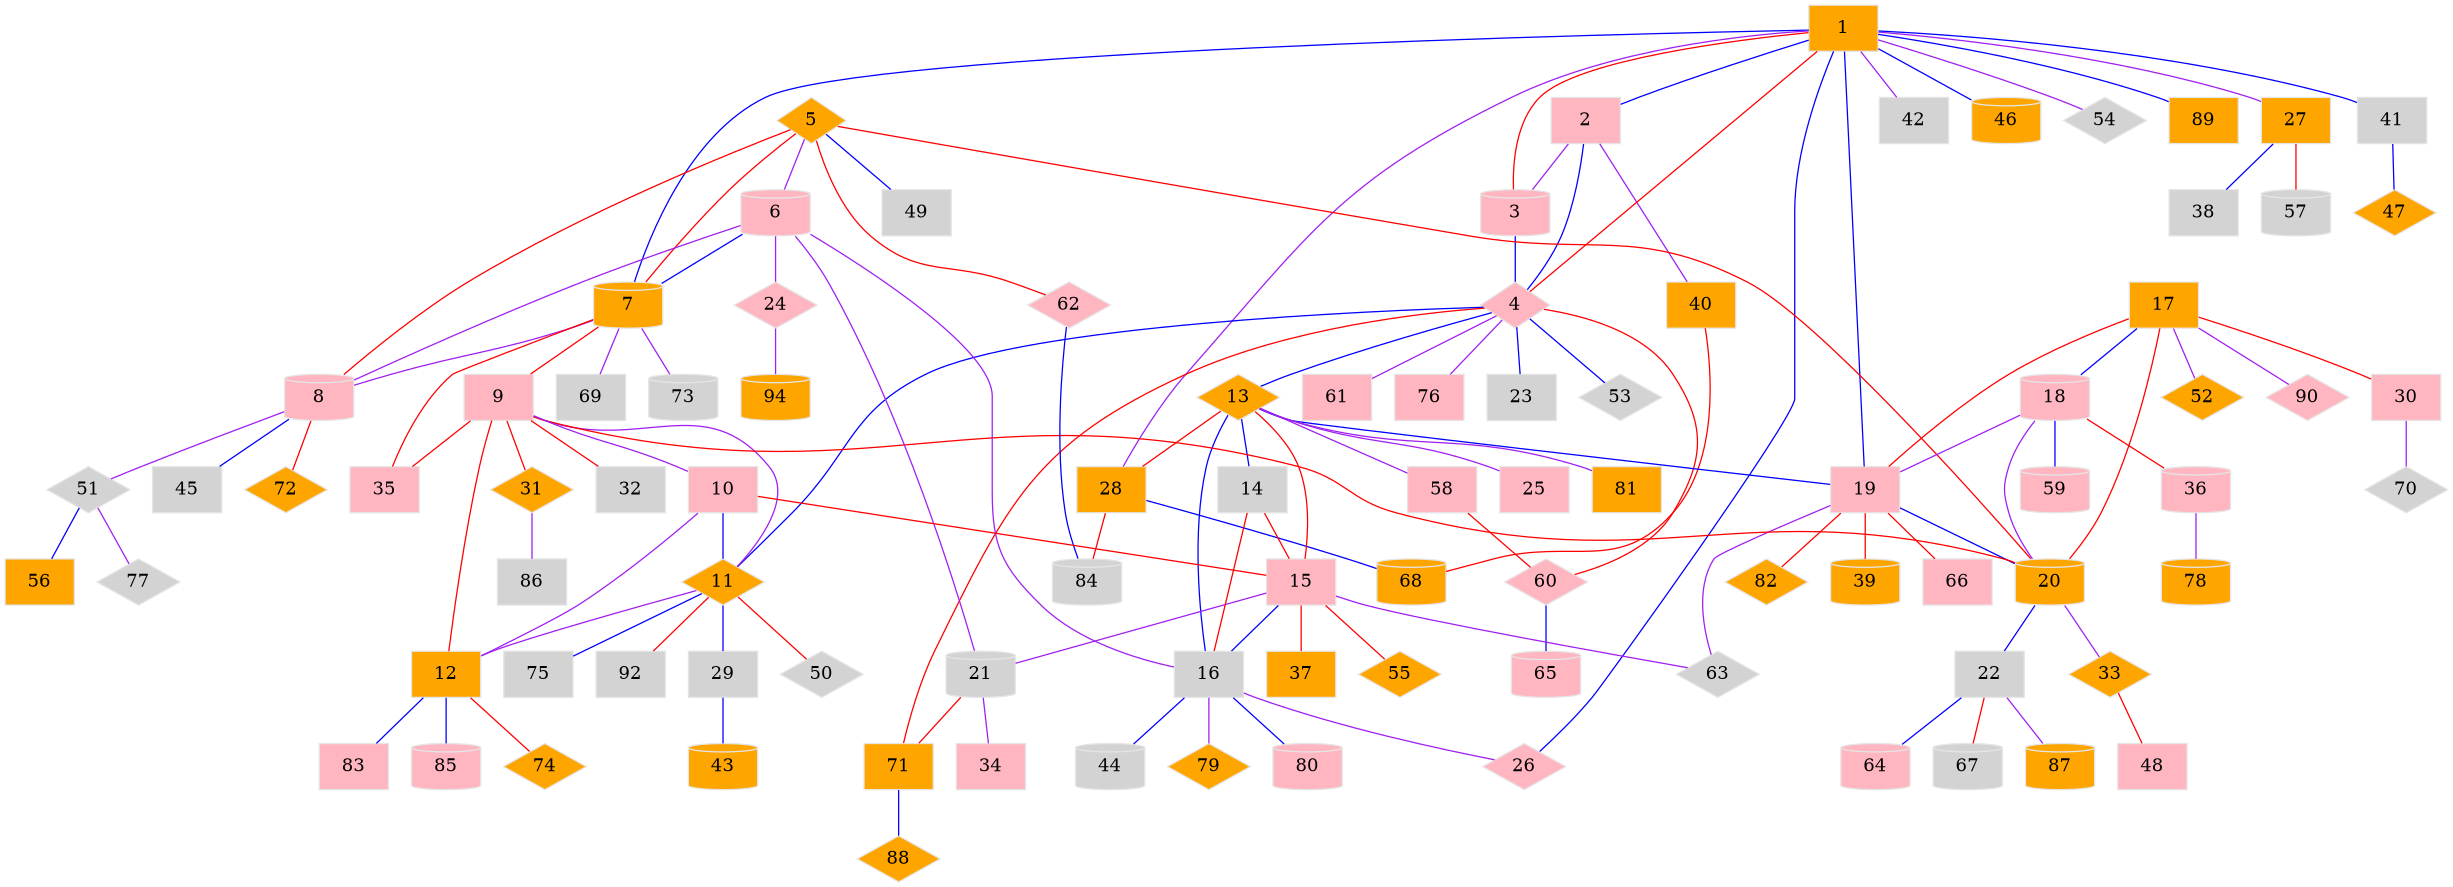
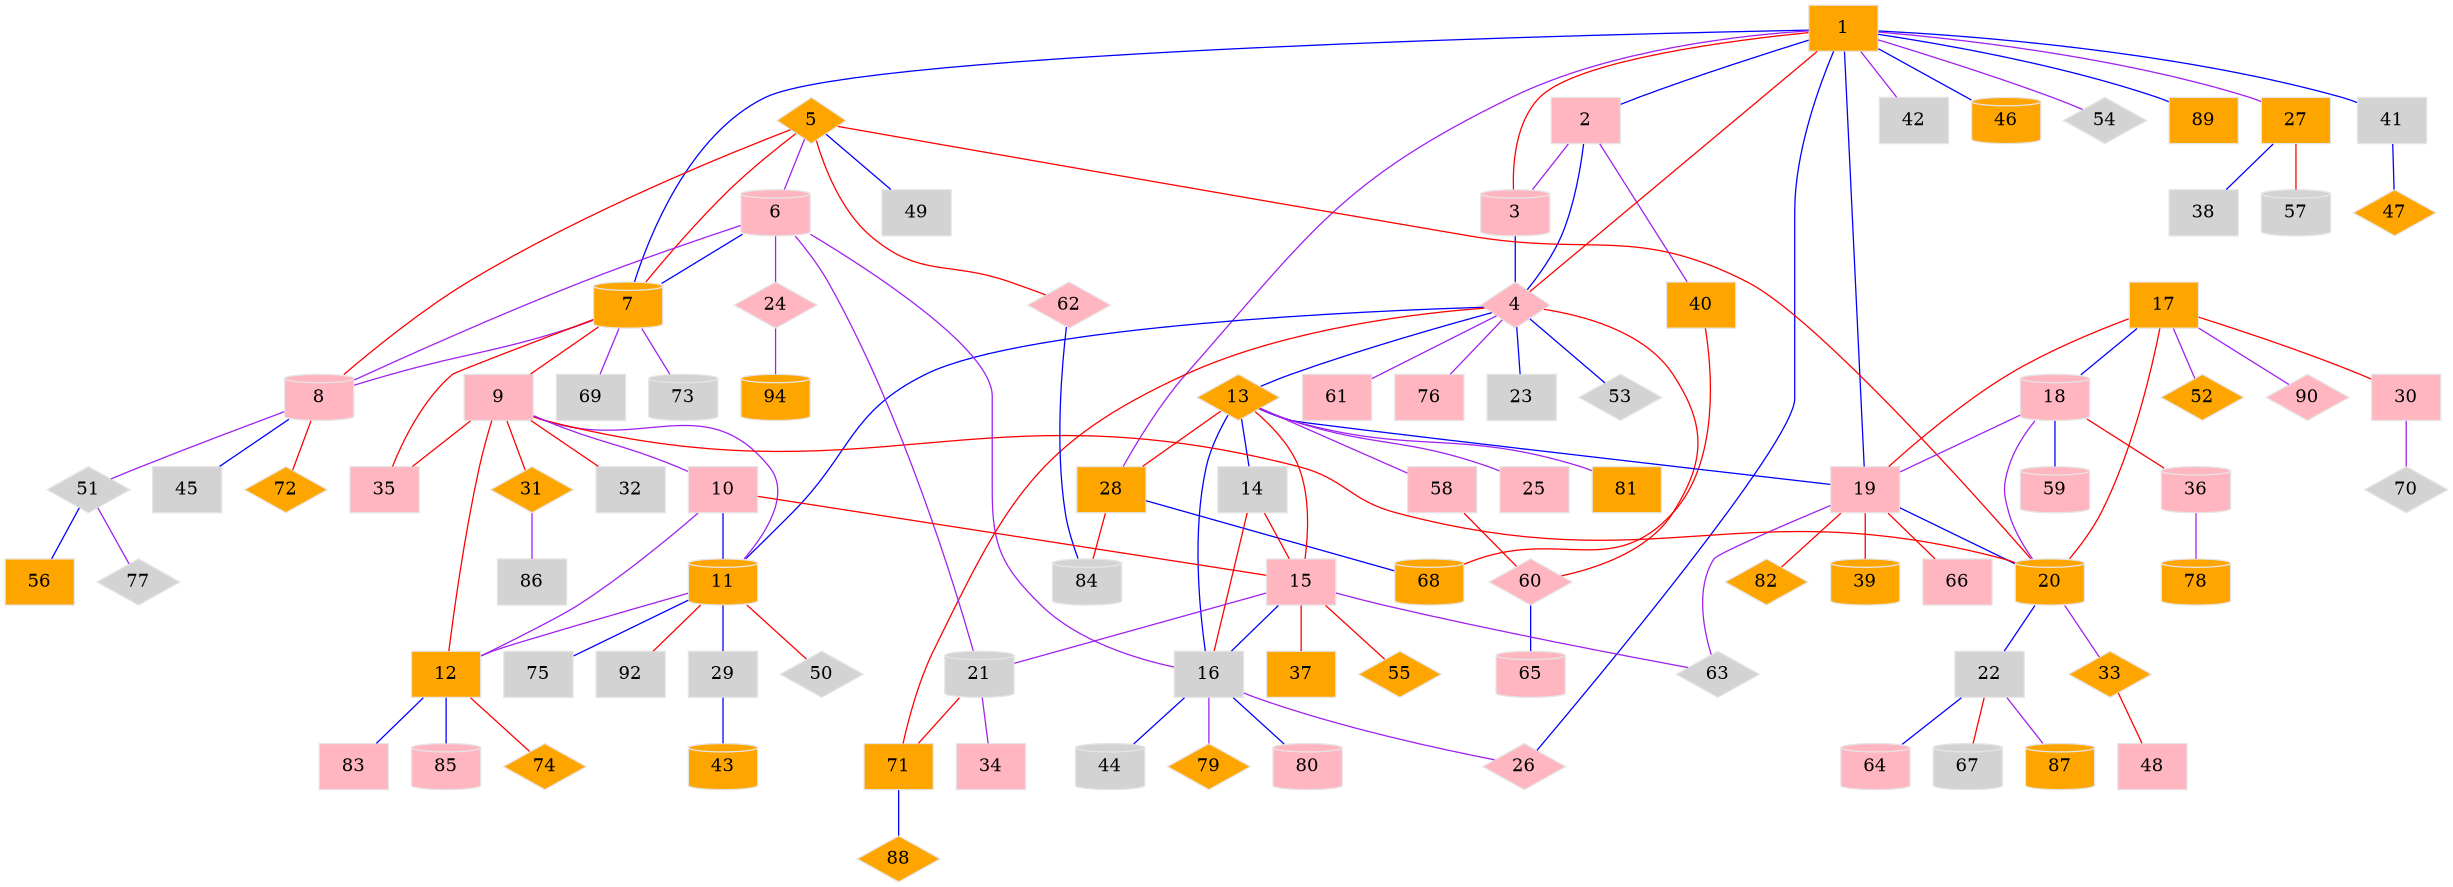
(723, 582) -> (723, 582)
